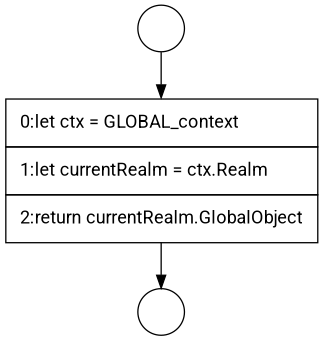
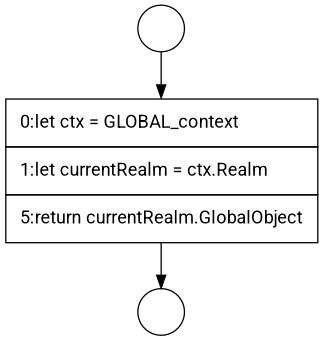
(162, 218) -> (162, 218)
